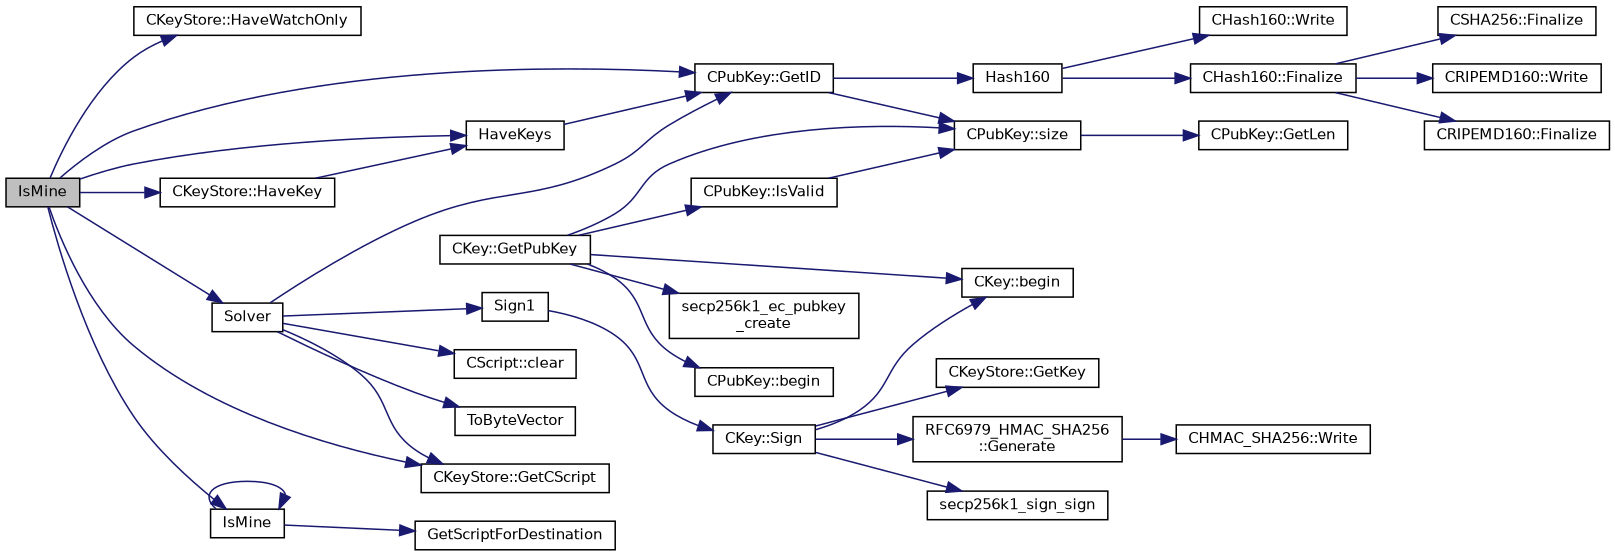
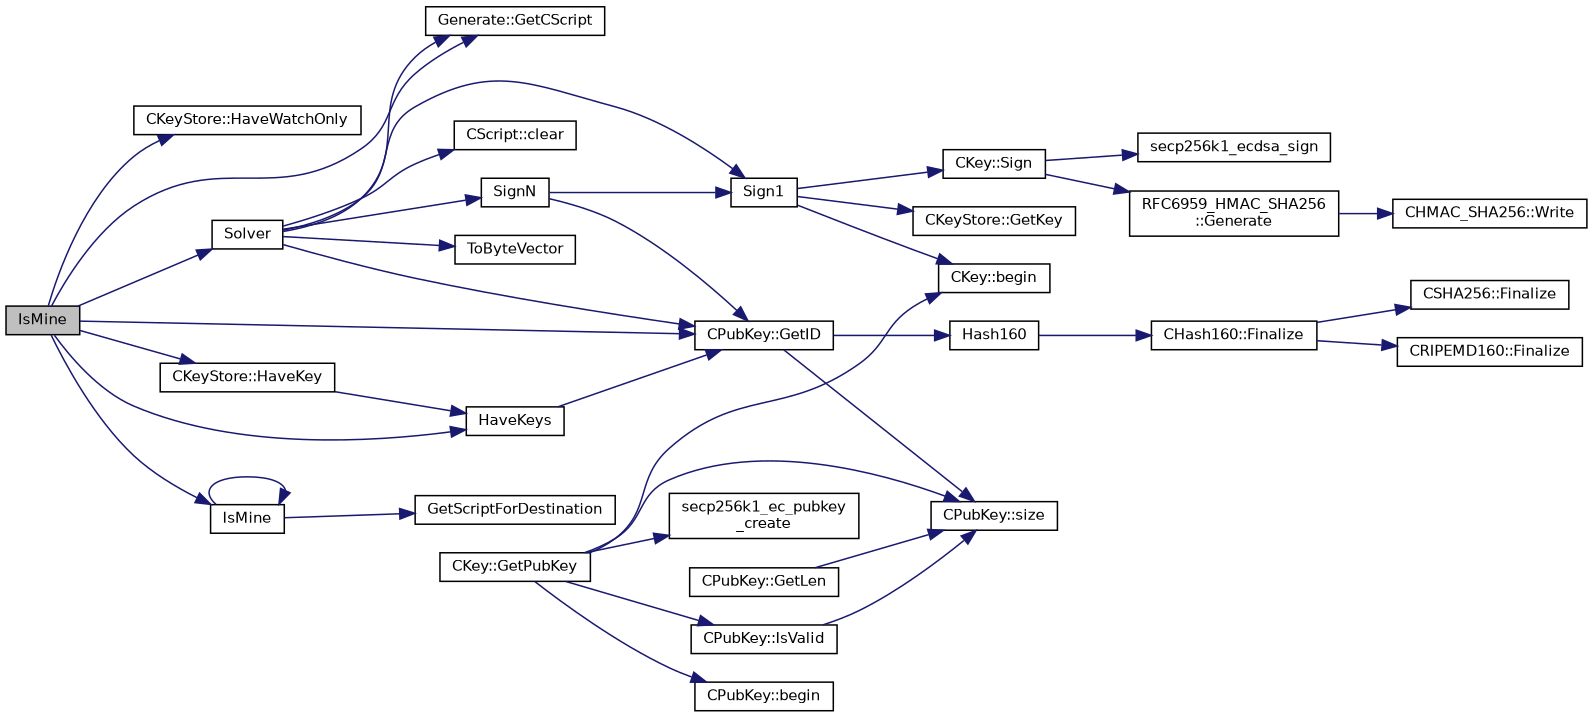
(1273, 21) -> none
(1517, 78) -> none
(1132, 135) -> (872, 551)
none -> (515, 193)
(893, 368) -> (867, 232)
(881, 409) -> (848, 203)
(1018, 439) -> (1234, 214)
(515, 478) -> (515, 21)
(1018, 505) -> (1234, 147)
